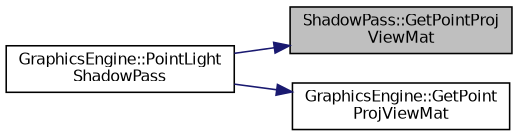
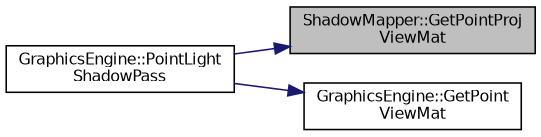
(401, 30) -> (413, 30)
(401, 106) -> (413, 106)
